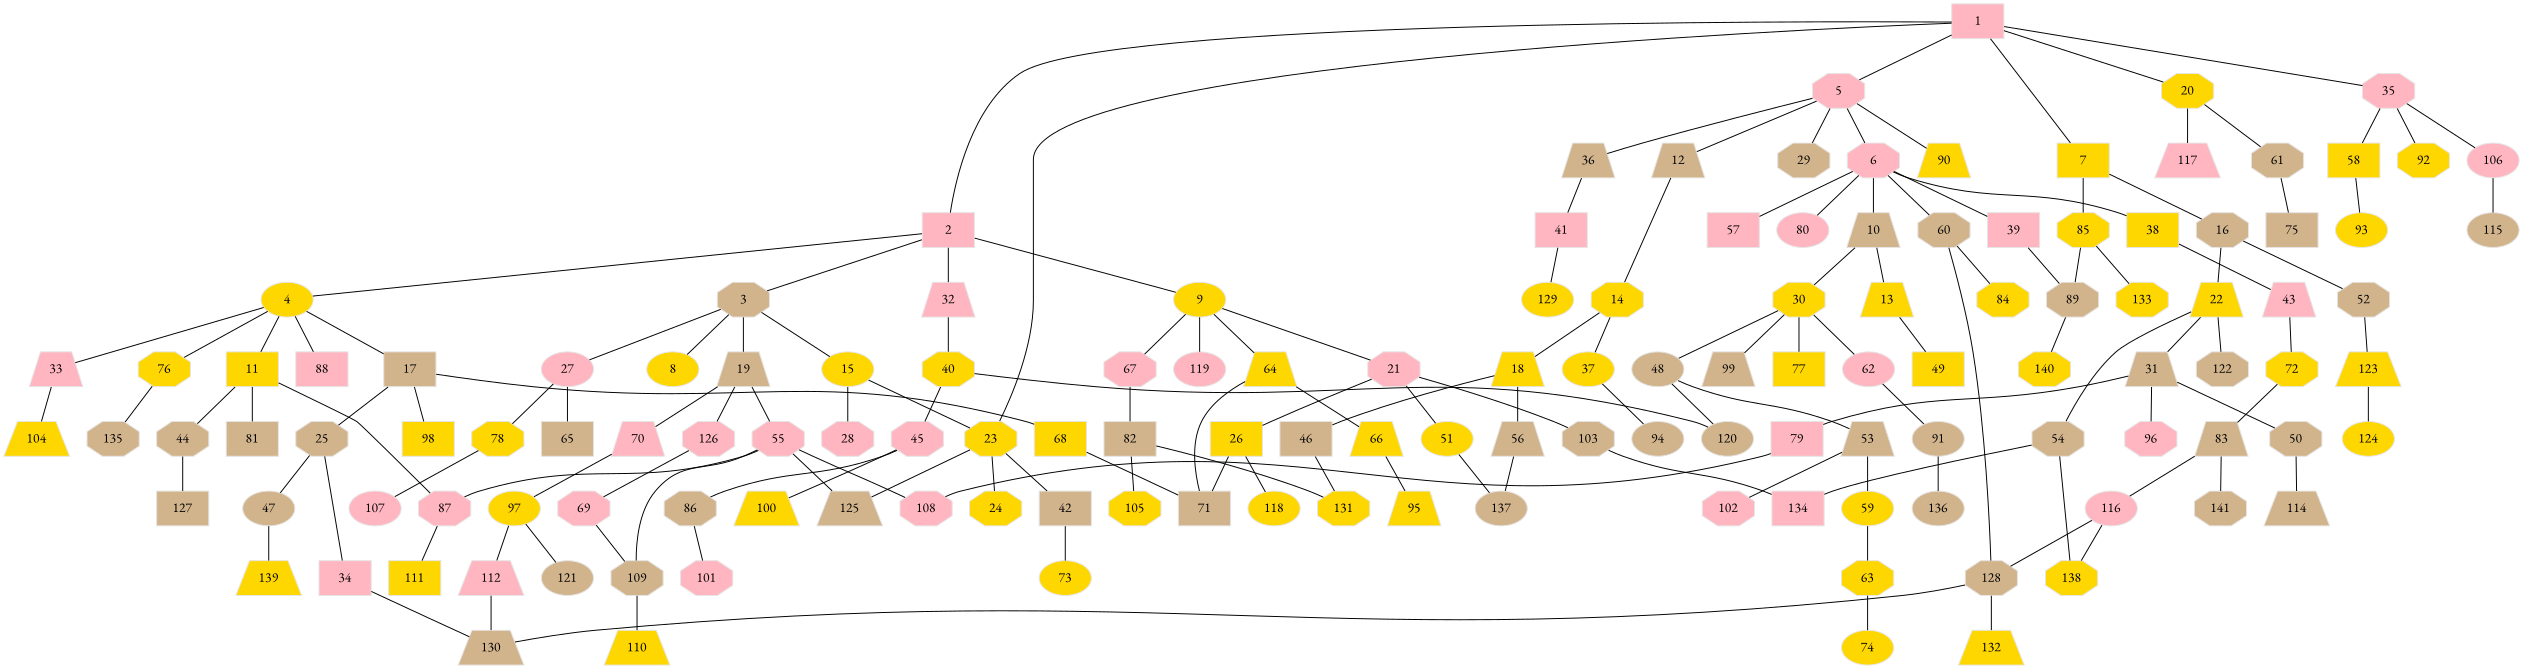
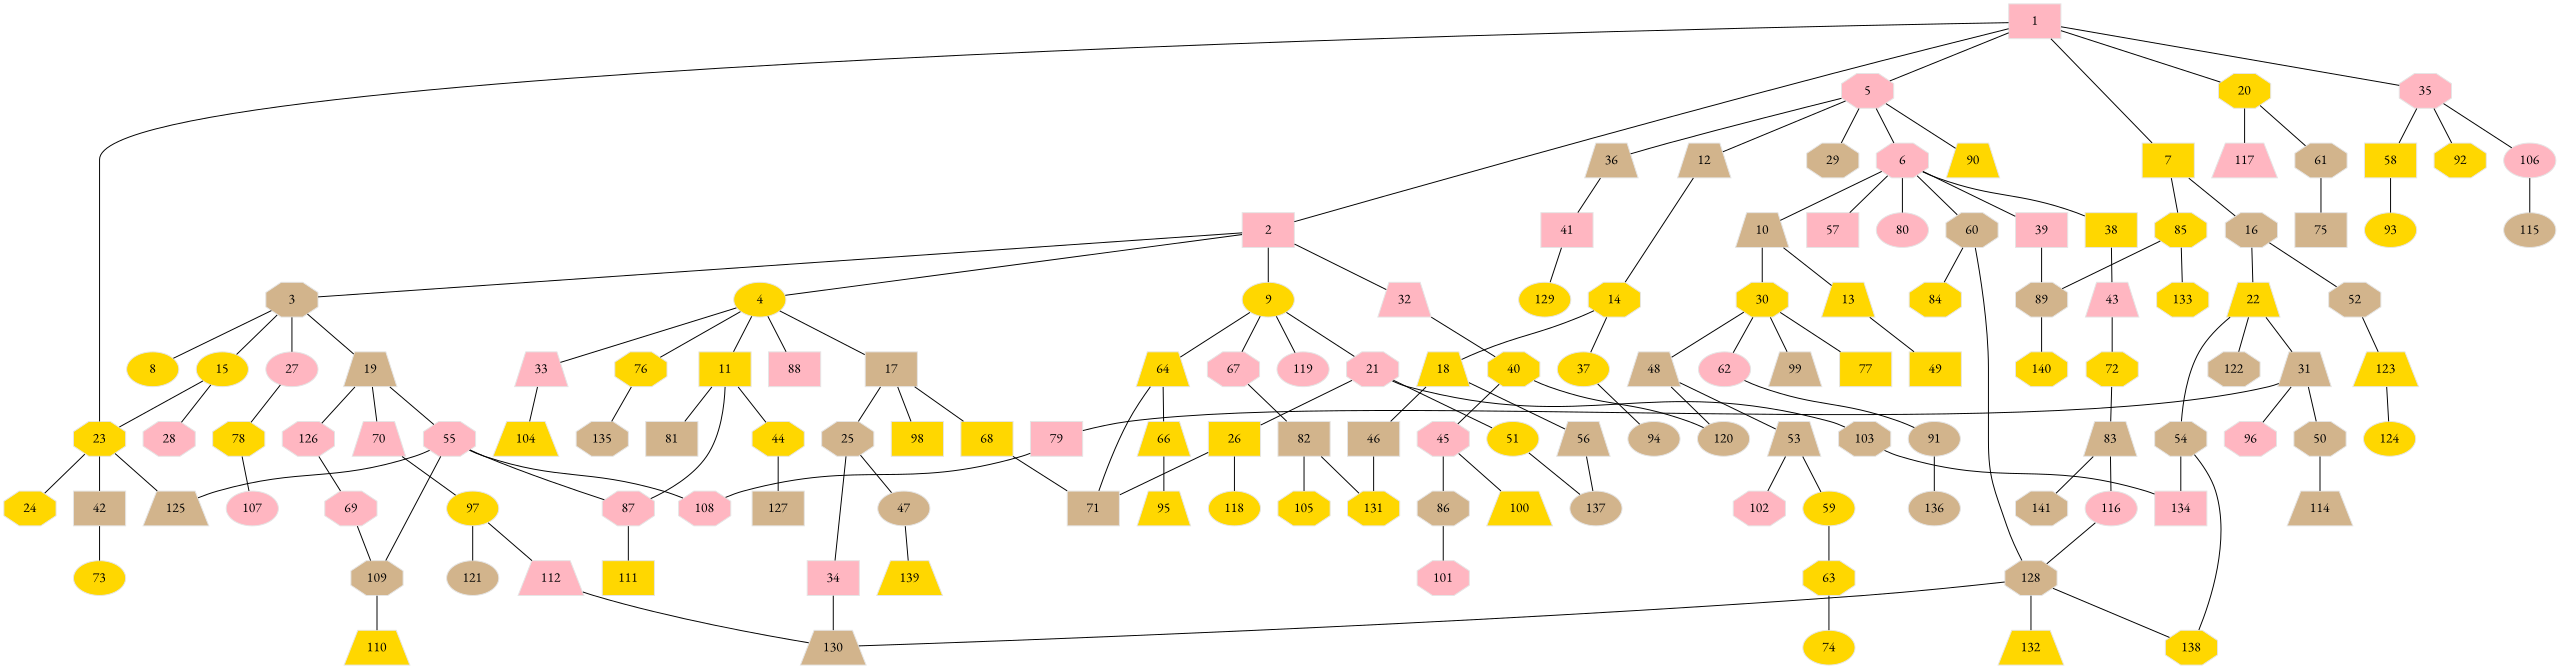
(1658, 369) -> (1654, 369)
(183, 439) -> (778, 439)
(567, 439) -> none
(2092, 543) -> (2111, 613)
